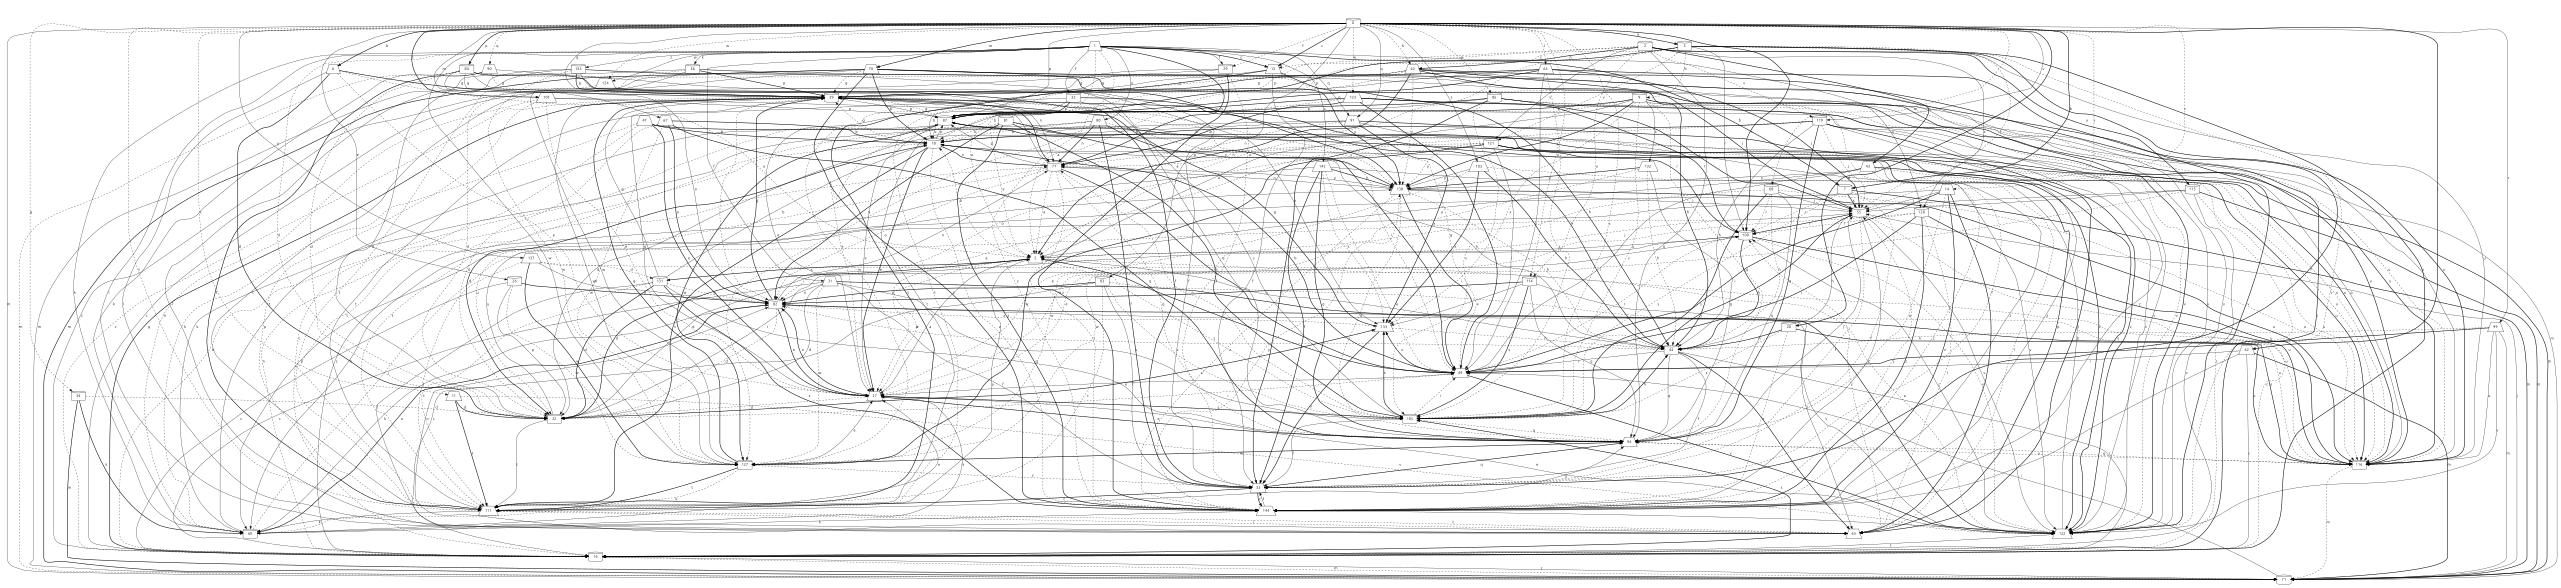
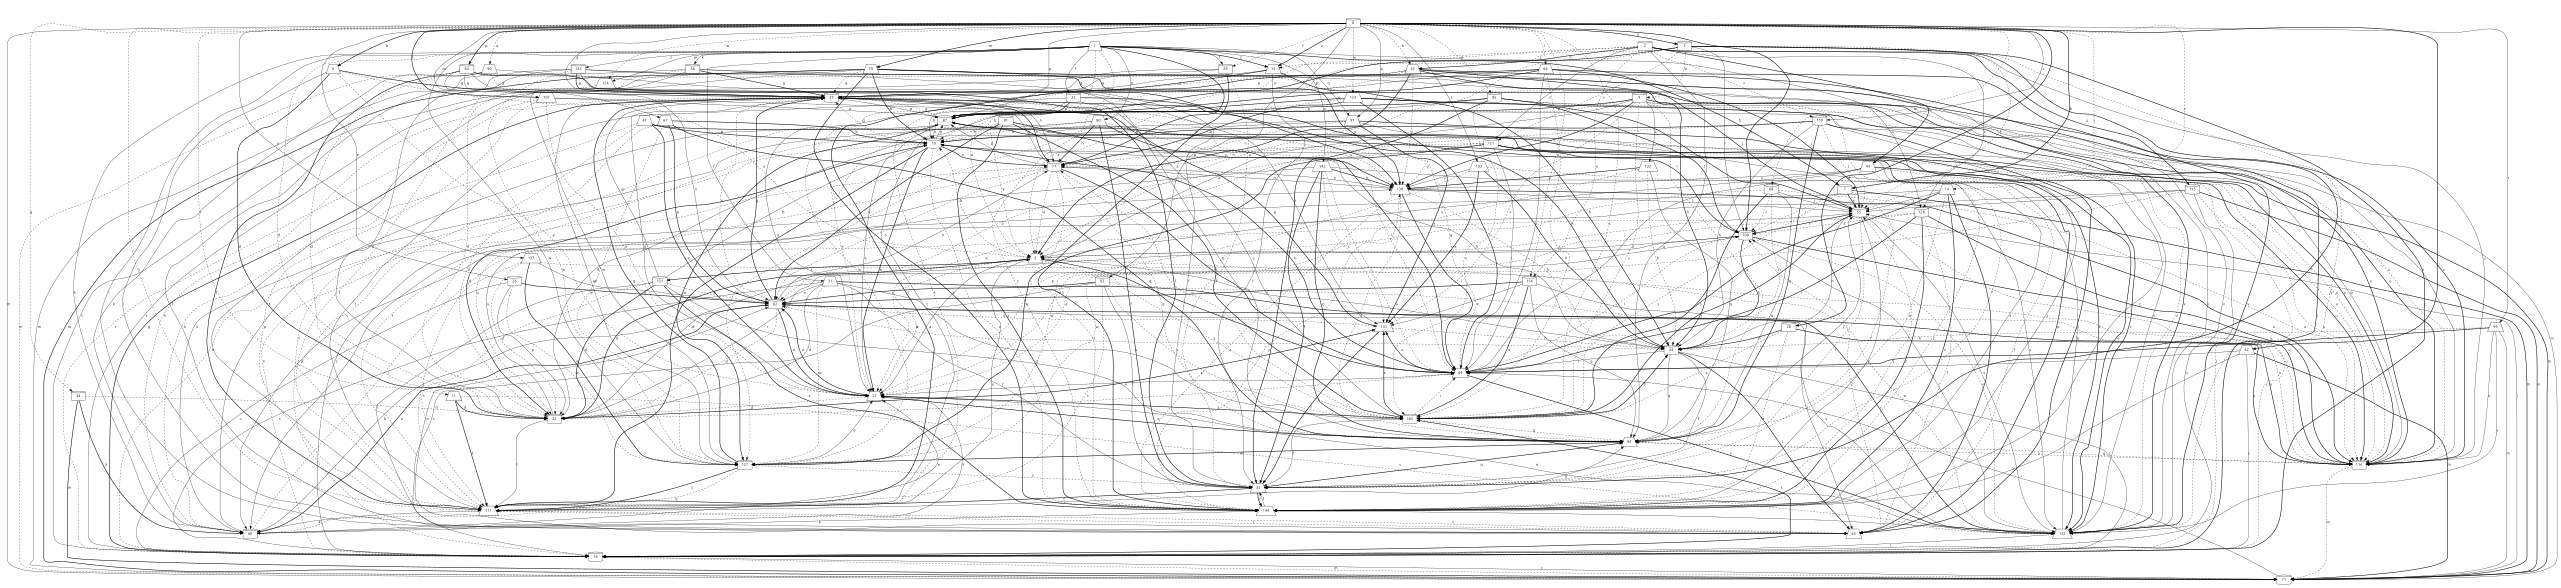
(2142, 232) -> none
(610, 267) -> (503, 342)
